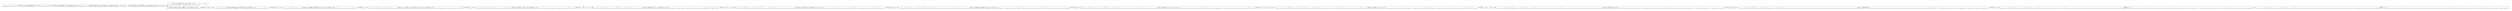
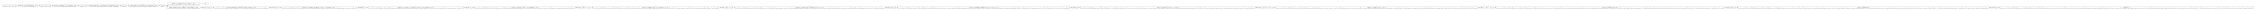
(2382, 7) -> none
